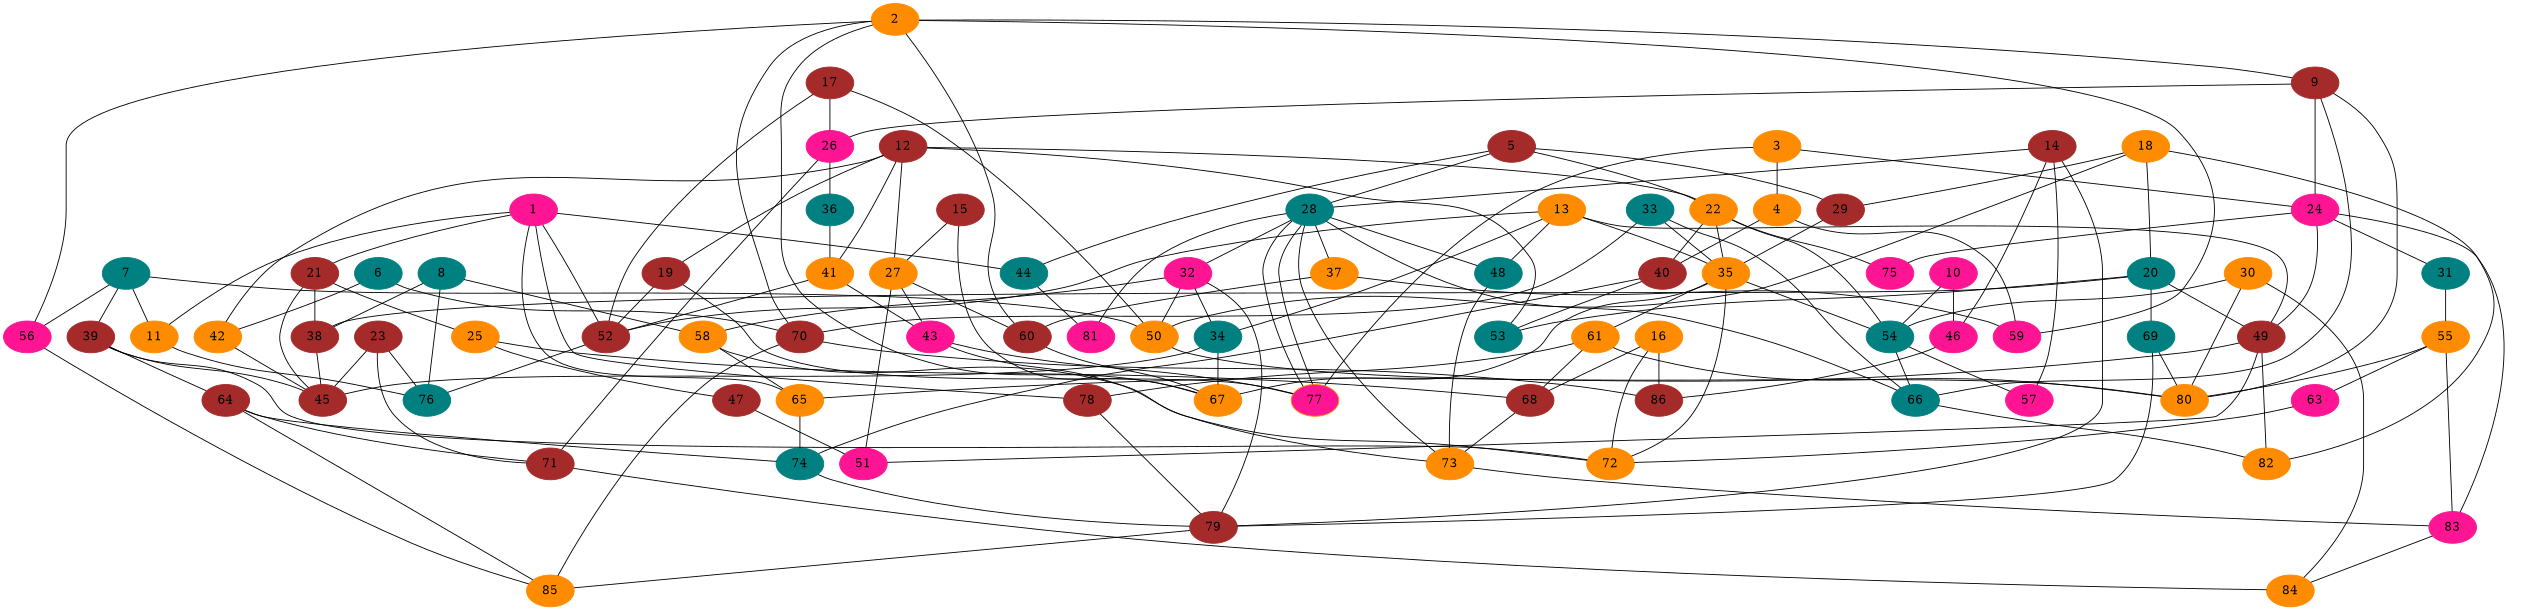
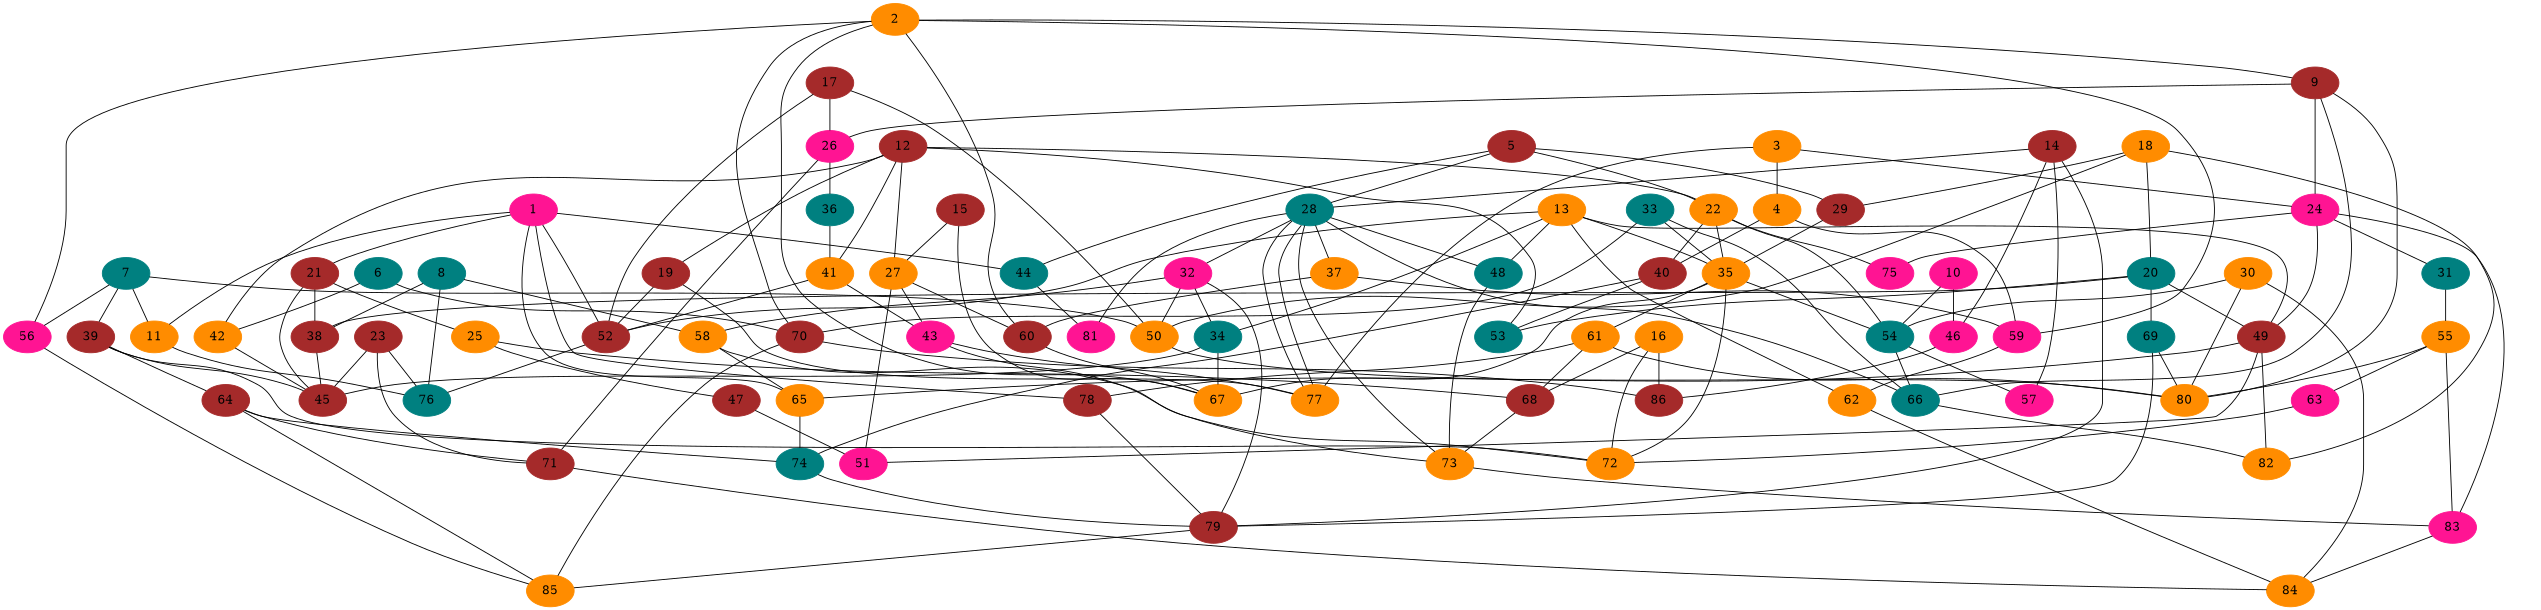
(1315, 400) -> (1315, 400)
none -> (1852, 400)
